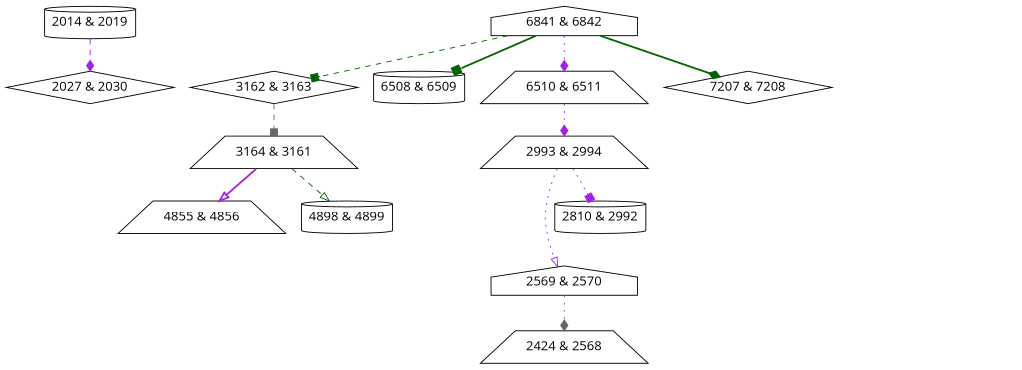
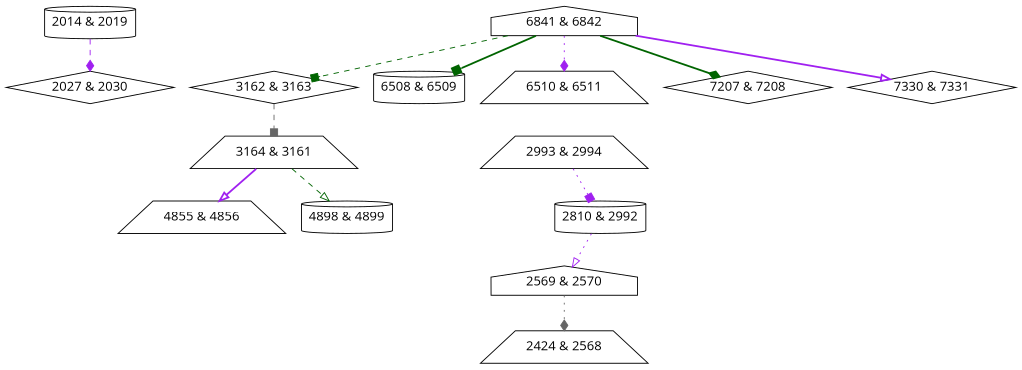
none -> (932, 87)
(564, 115) -> none
(545, 213) -> (584, 246)
